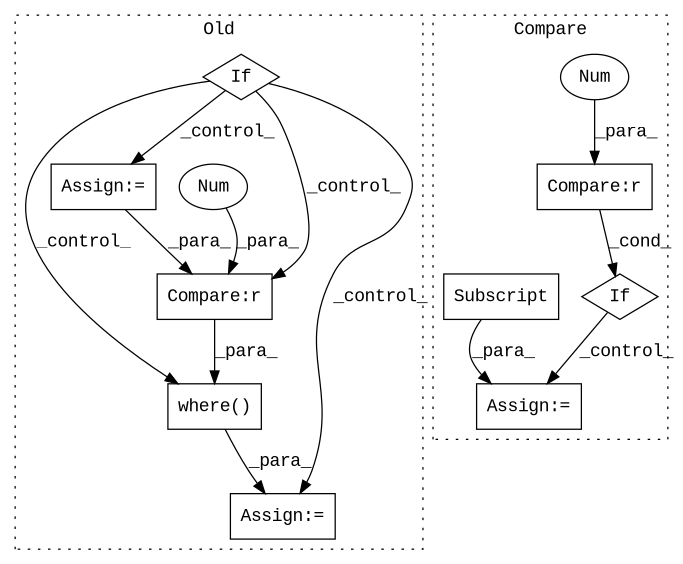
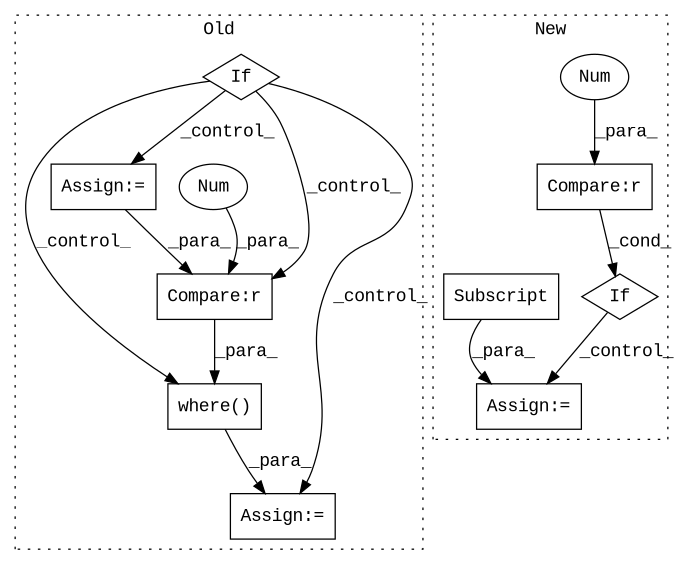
(550, 30) -> (550, 30)
